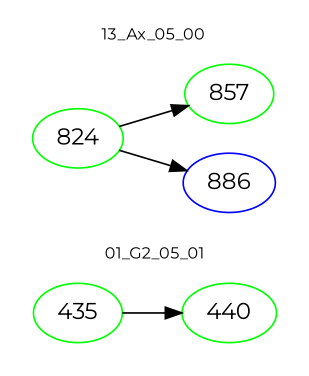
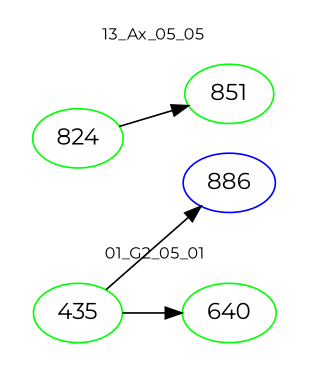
(154, 35) -> (154, 35)
(229, 94) -> (229, 94)
(145, 158) -> (147, 254)
(229, 313) -> (229, 313)
